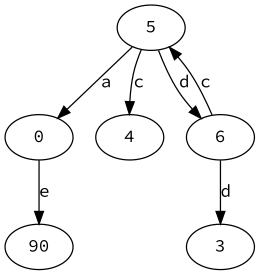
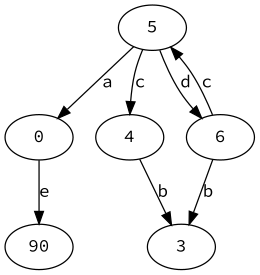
none -> (153, 186)
(226, 192) -> (208, 192)
